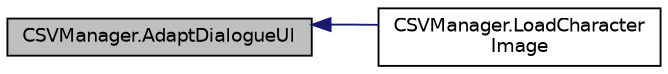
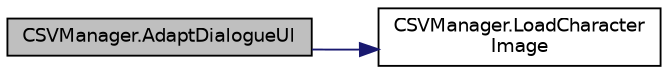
(355, 25) -> (336, 50)
